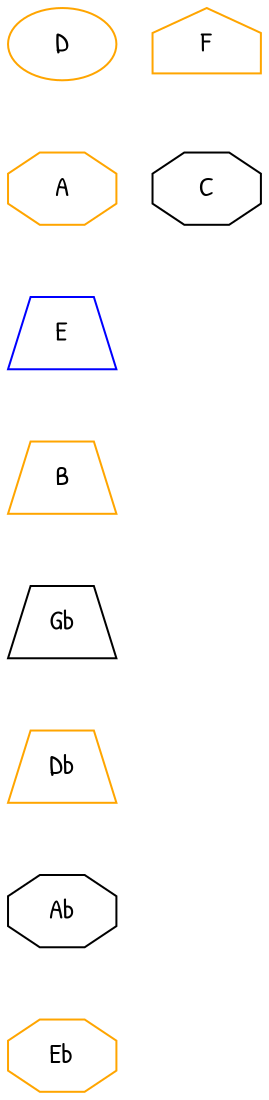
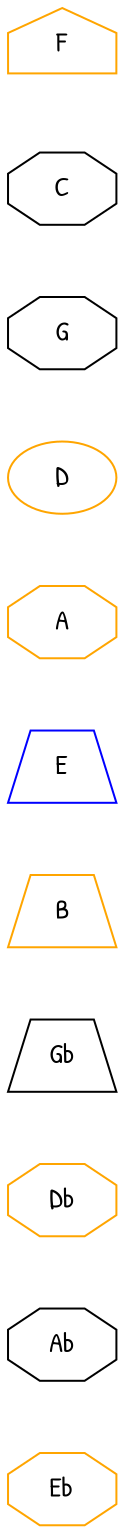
none -> (62, 333)
(62, 767) -> (62, 1200)
